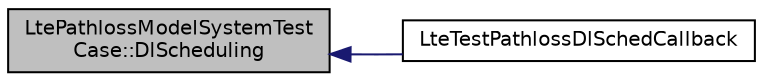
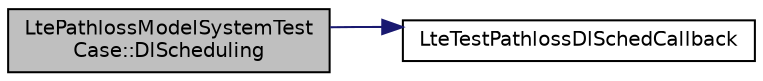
(377, 54) -> (356, 27)
